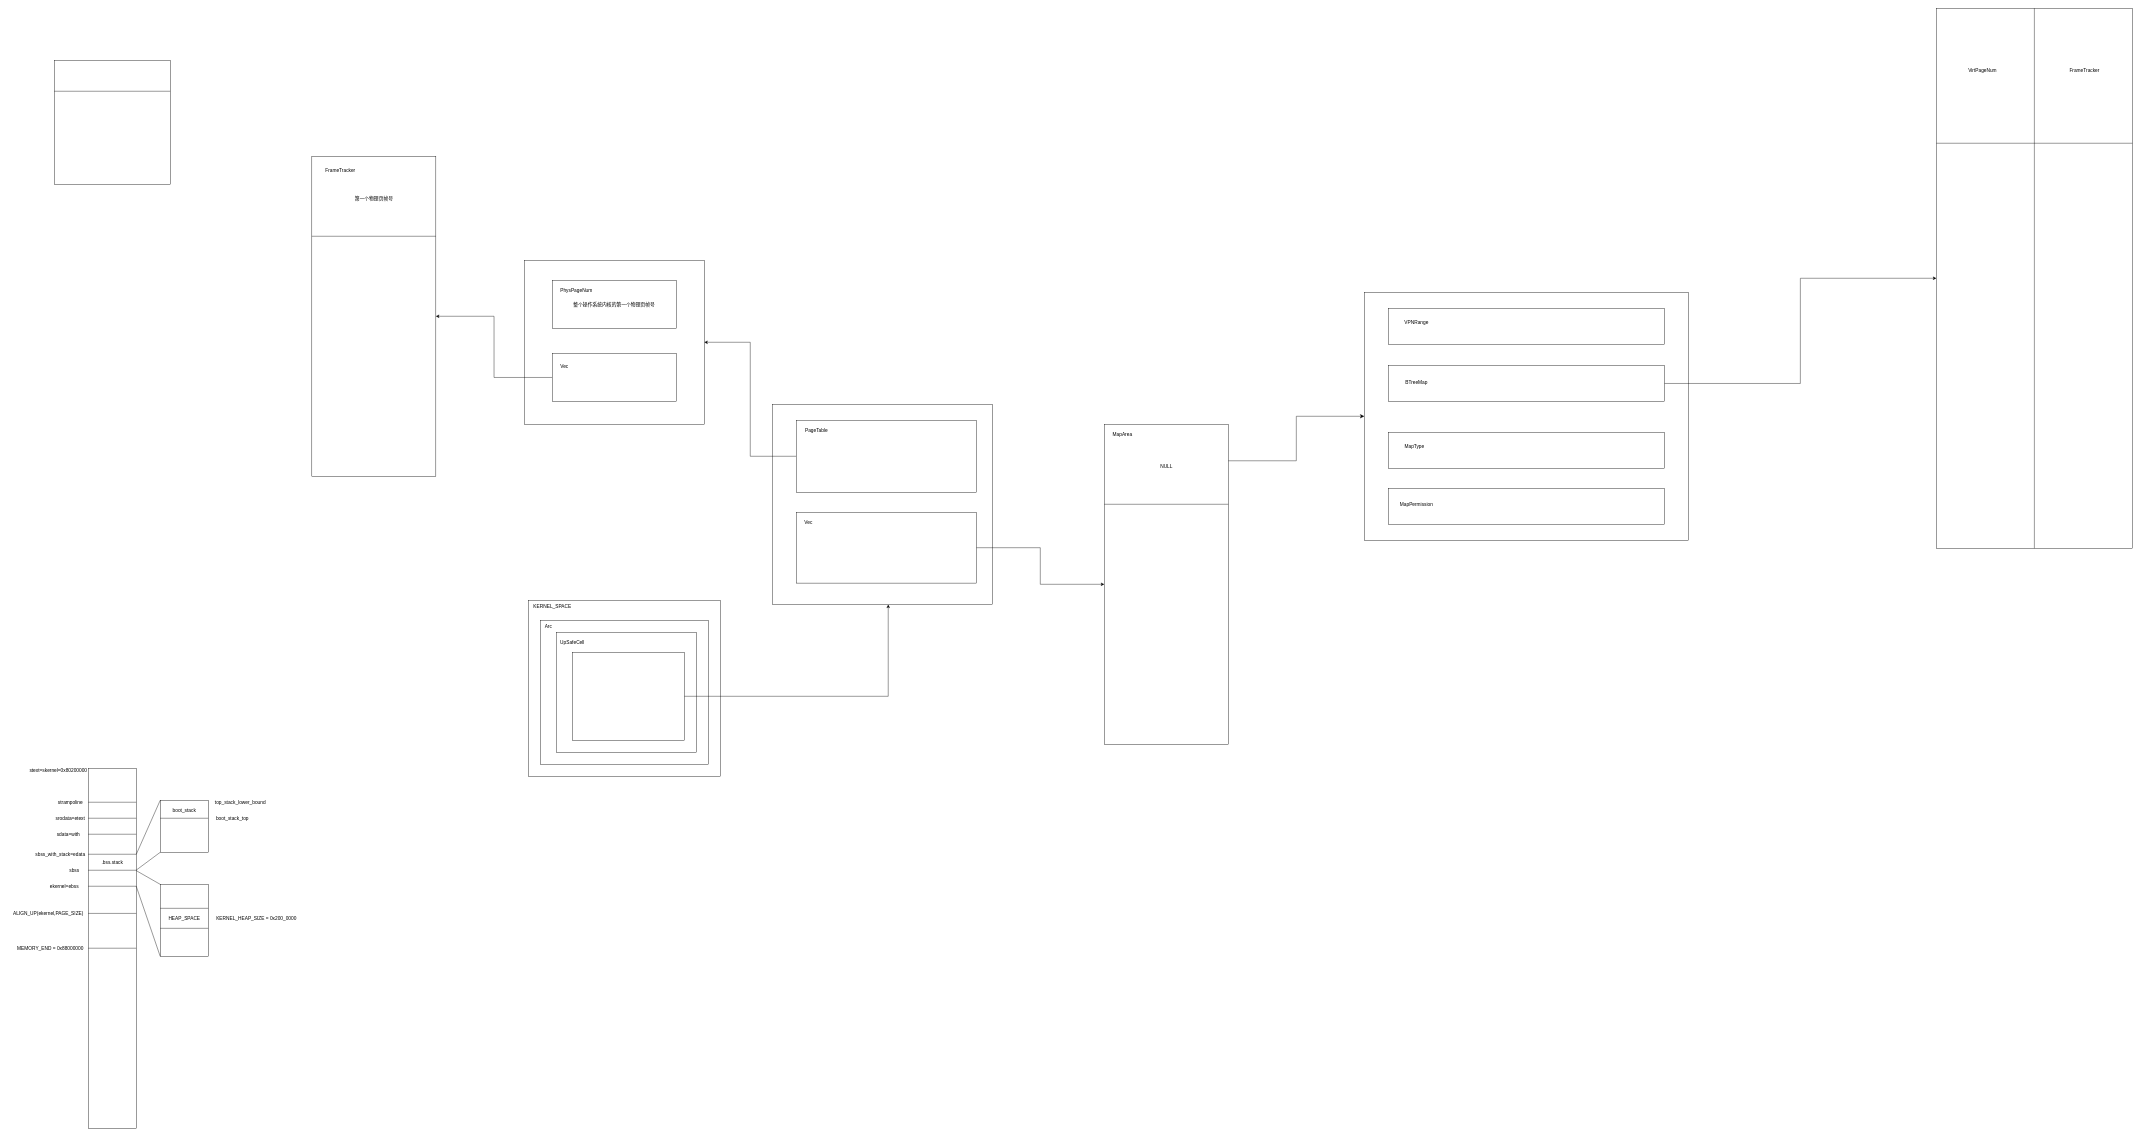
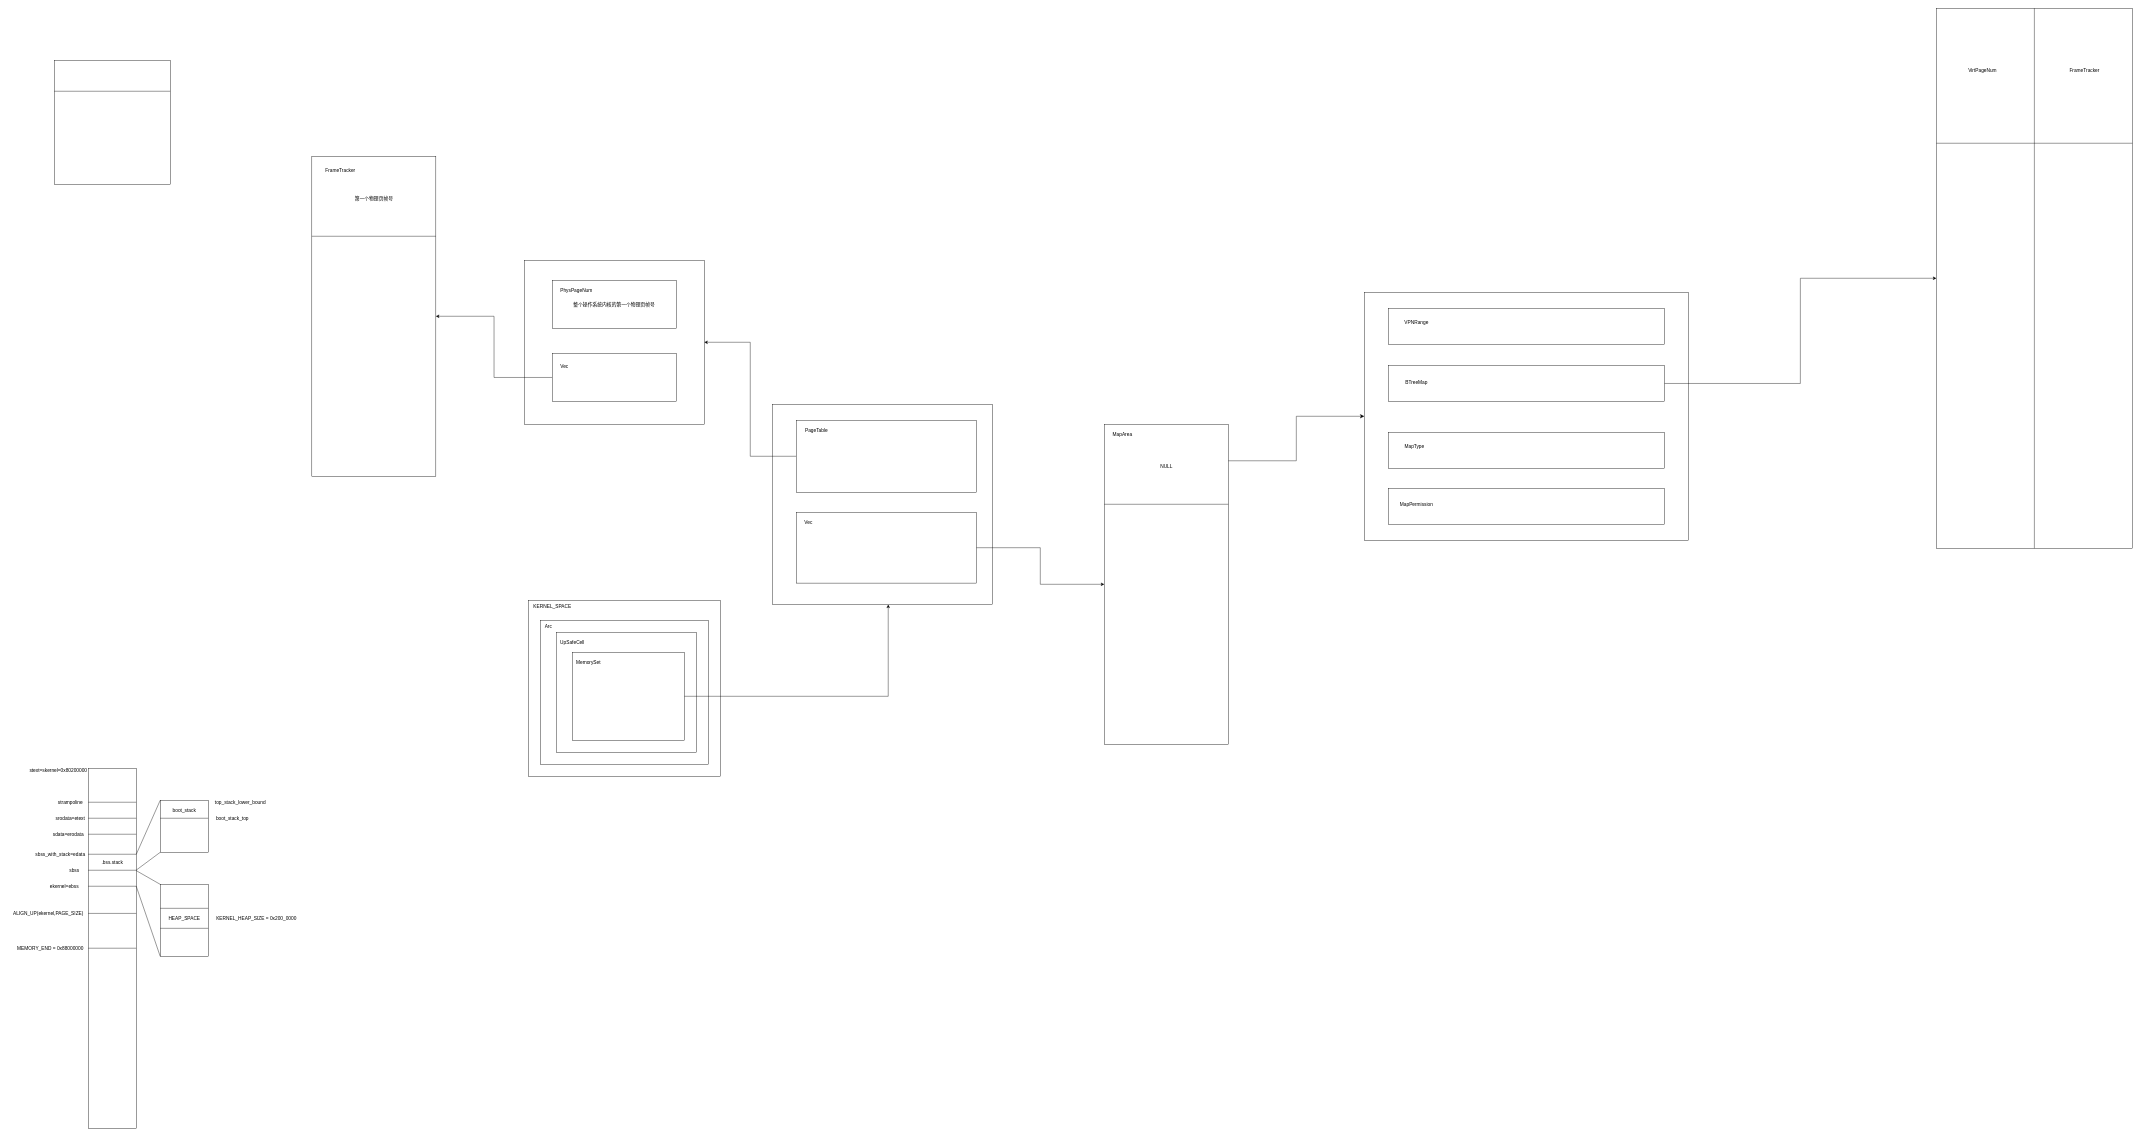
none -> (588, 662)
(68, 834) -> (68, 834)
